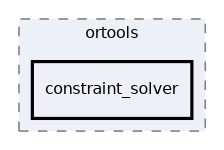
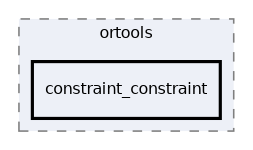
(112, 90) -> (126, 90)
